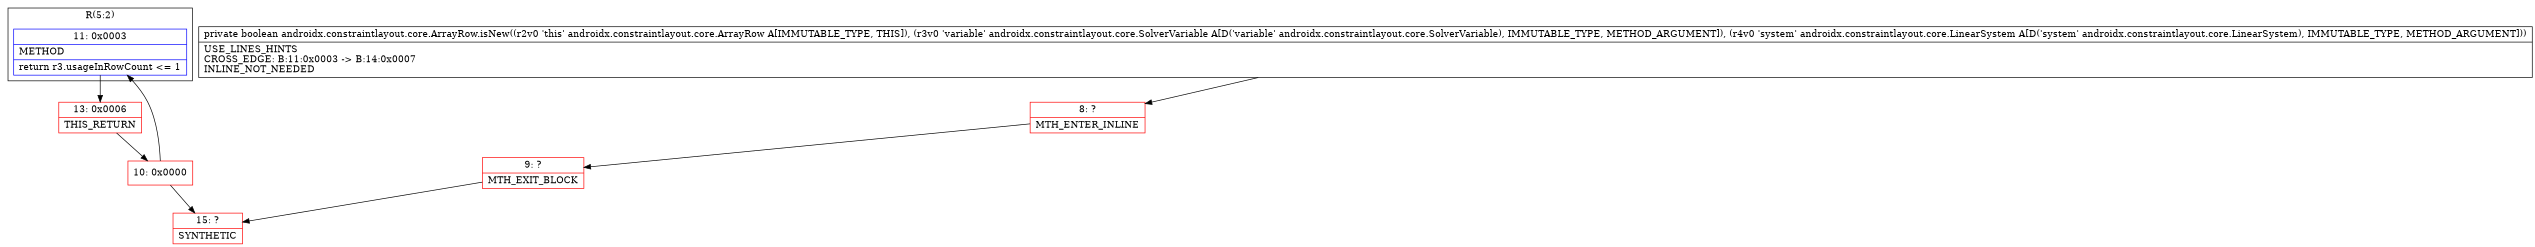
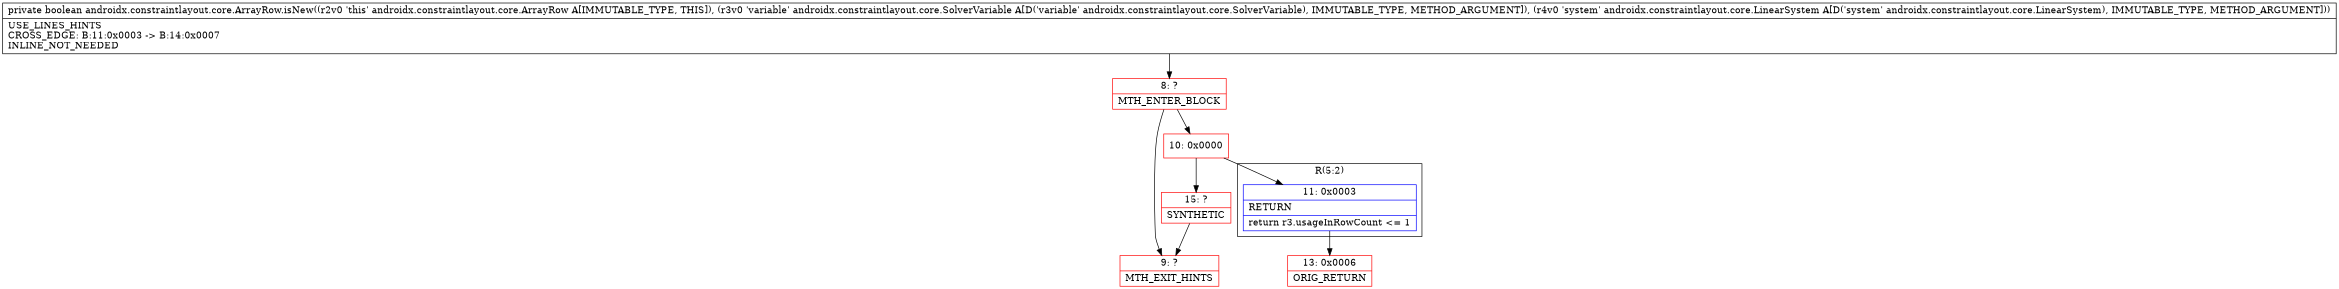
(42, 52) -> (1270, 207)
(100, 125) -> (1330, 278)
(1088, 125) -> (1169, 101)
(130, 145) -> (1182, 119)
(533, 180) -> (1169, 278)
(366, 202) -> (1184, 236)
